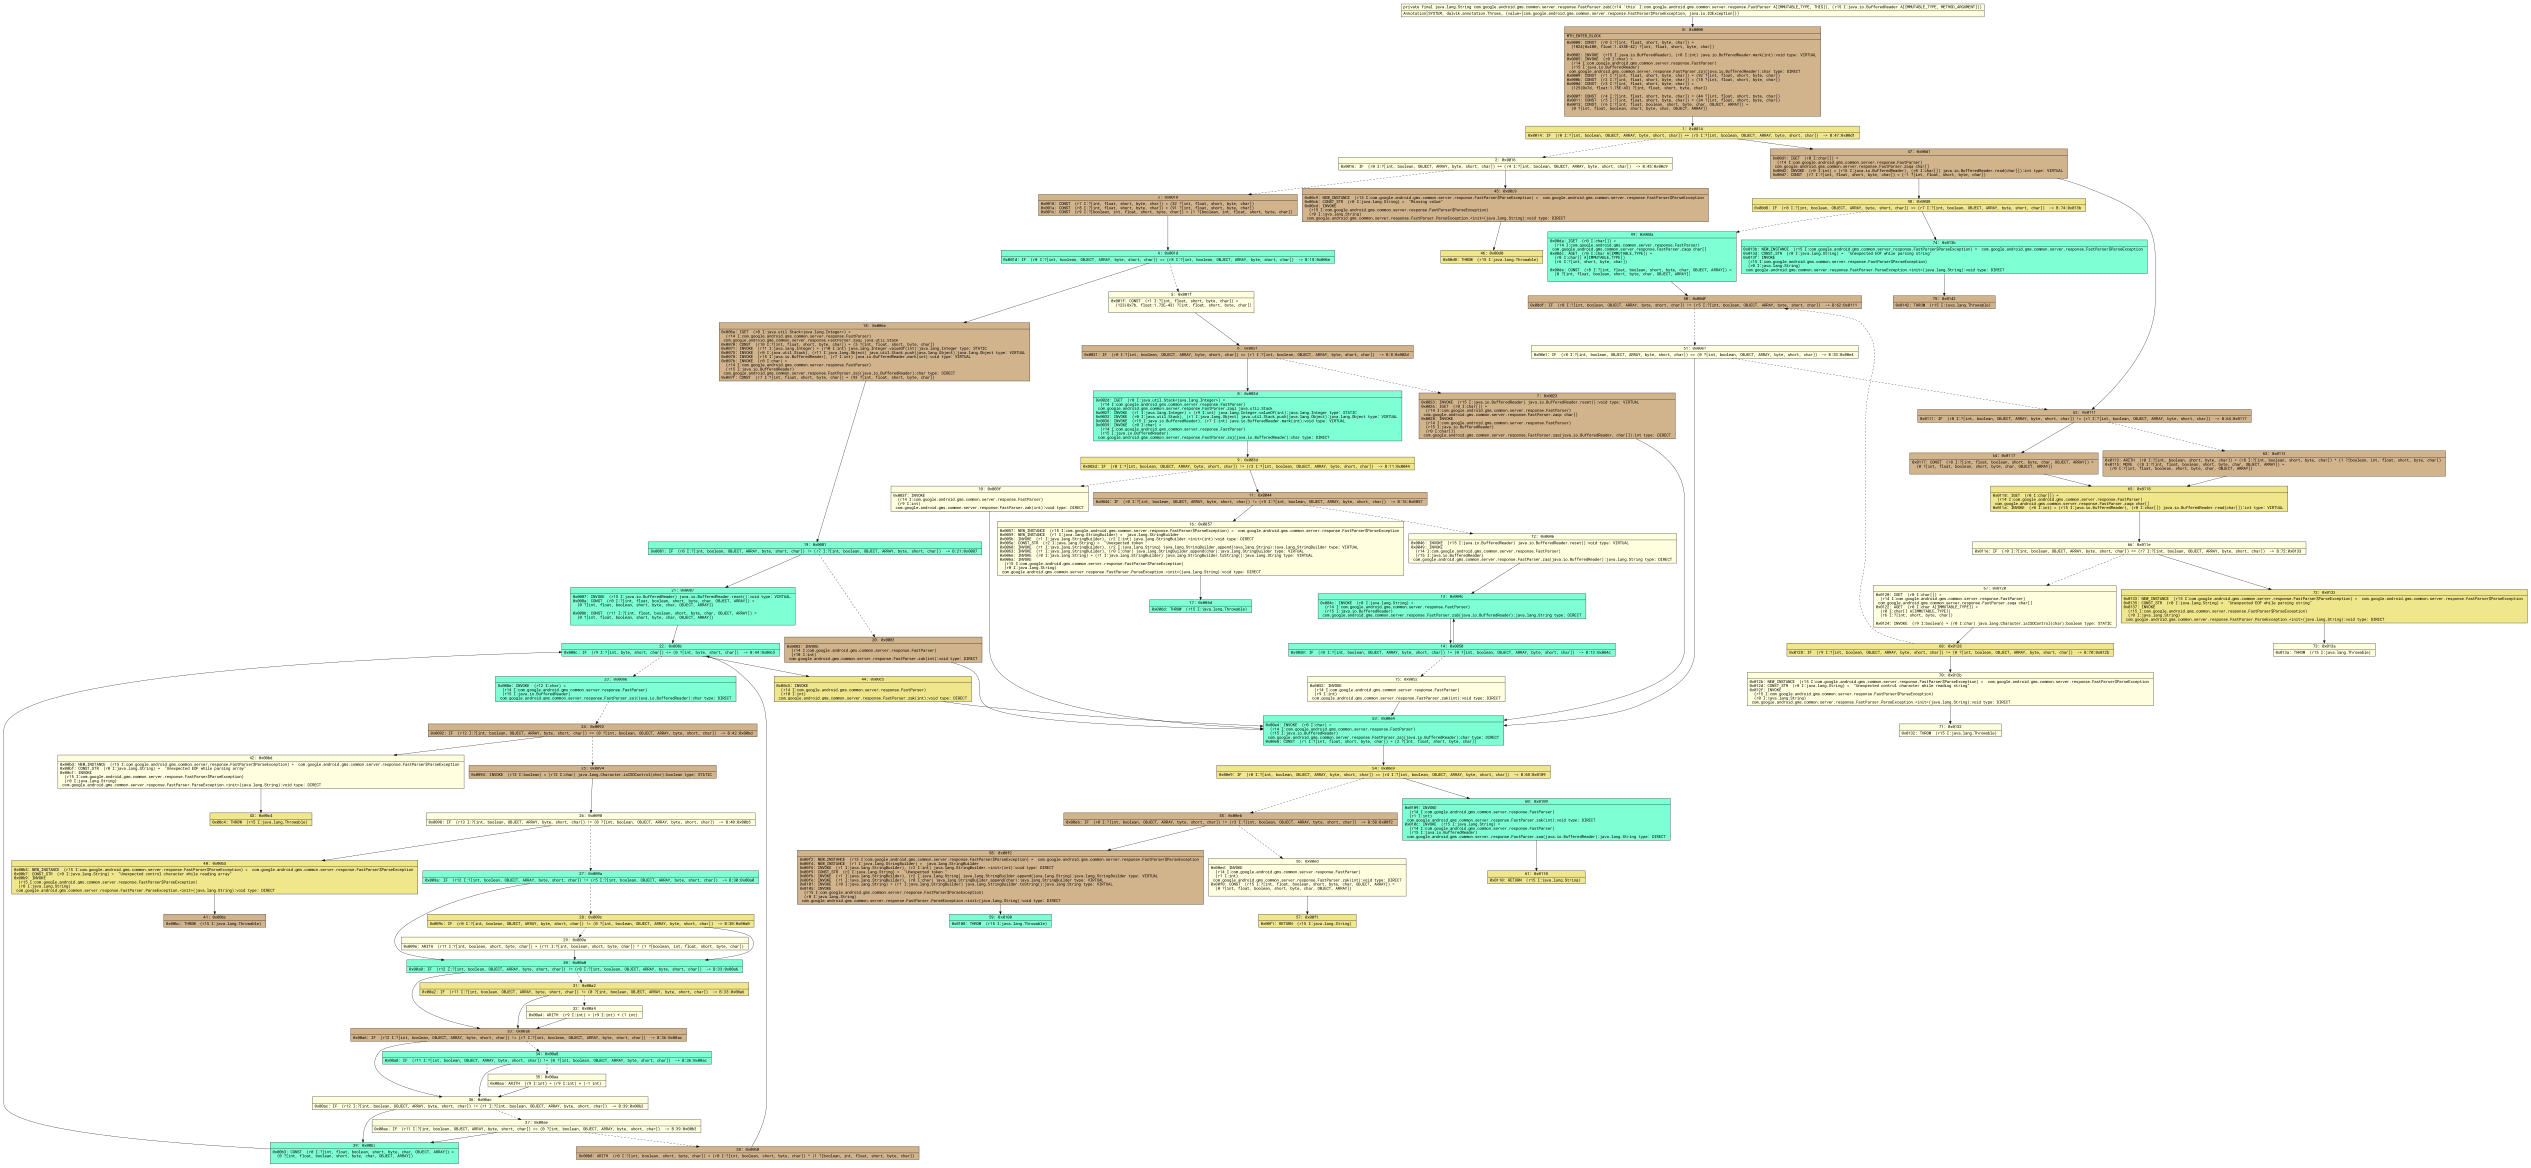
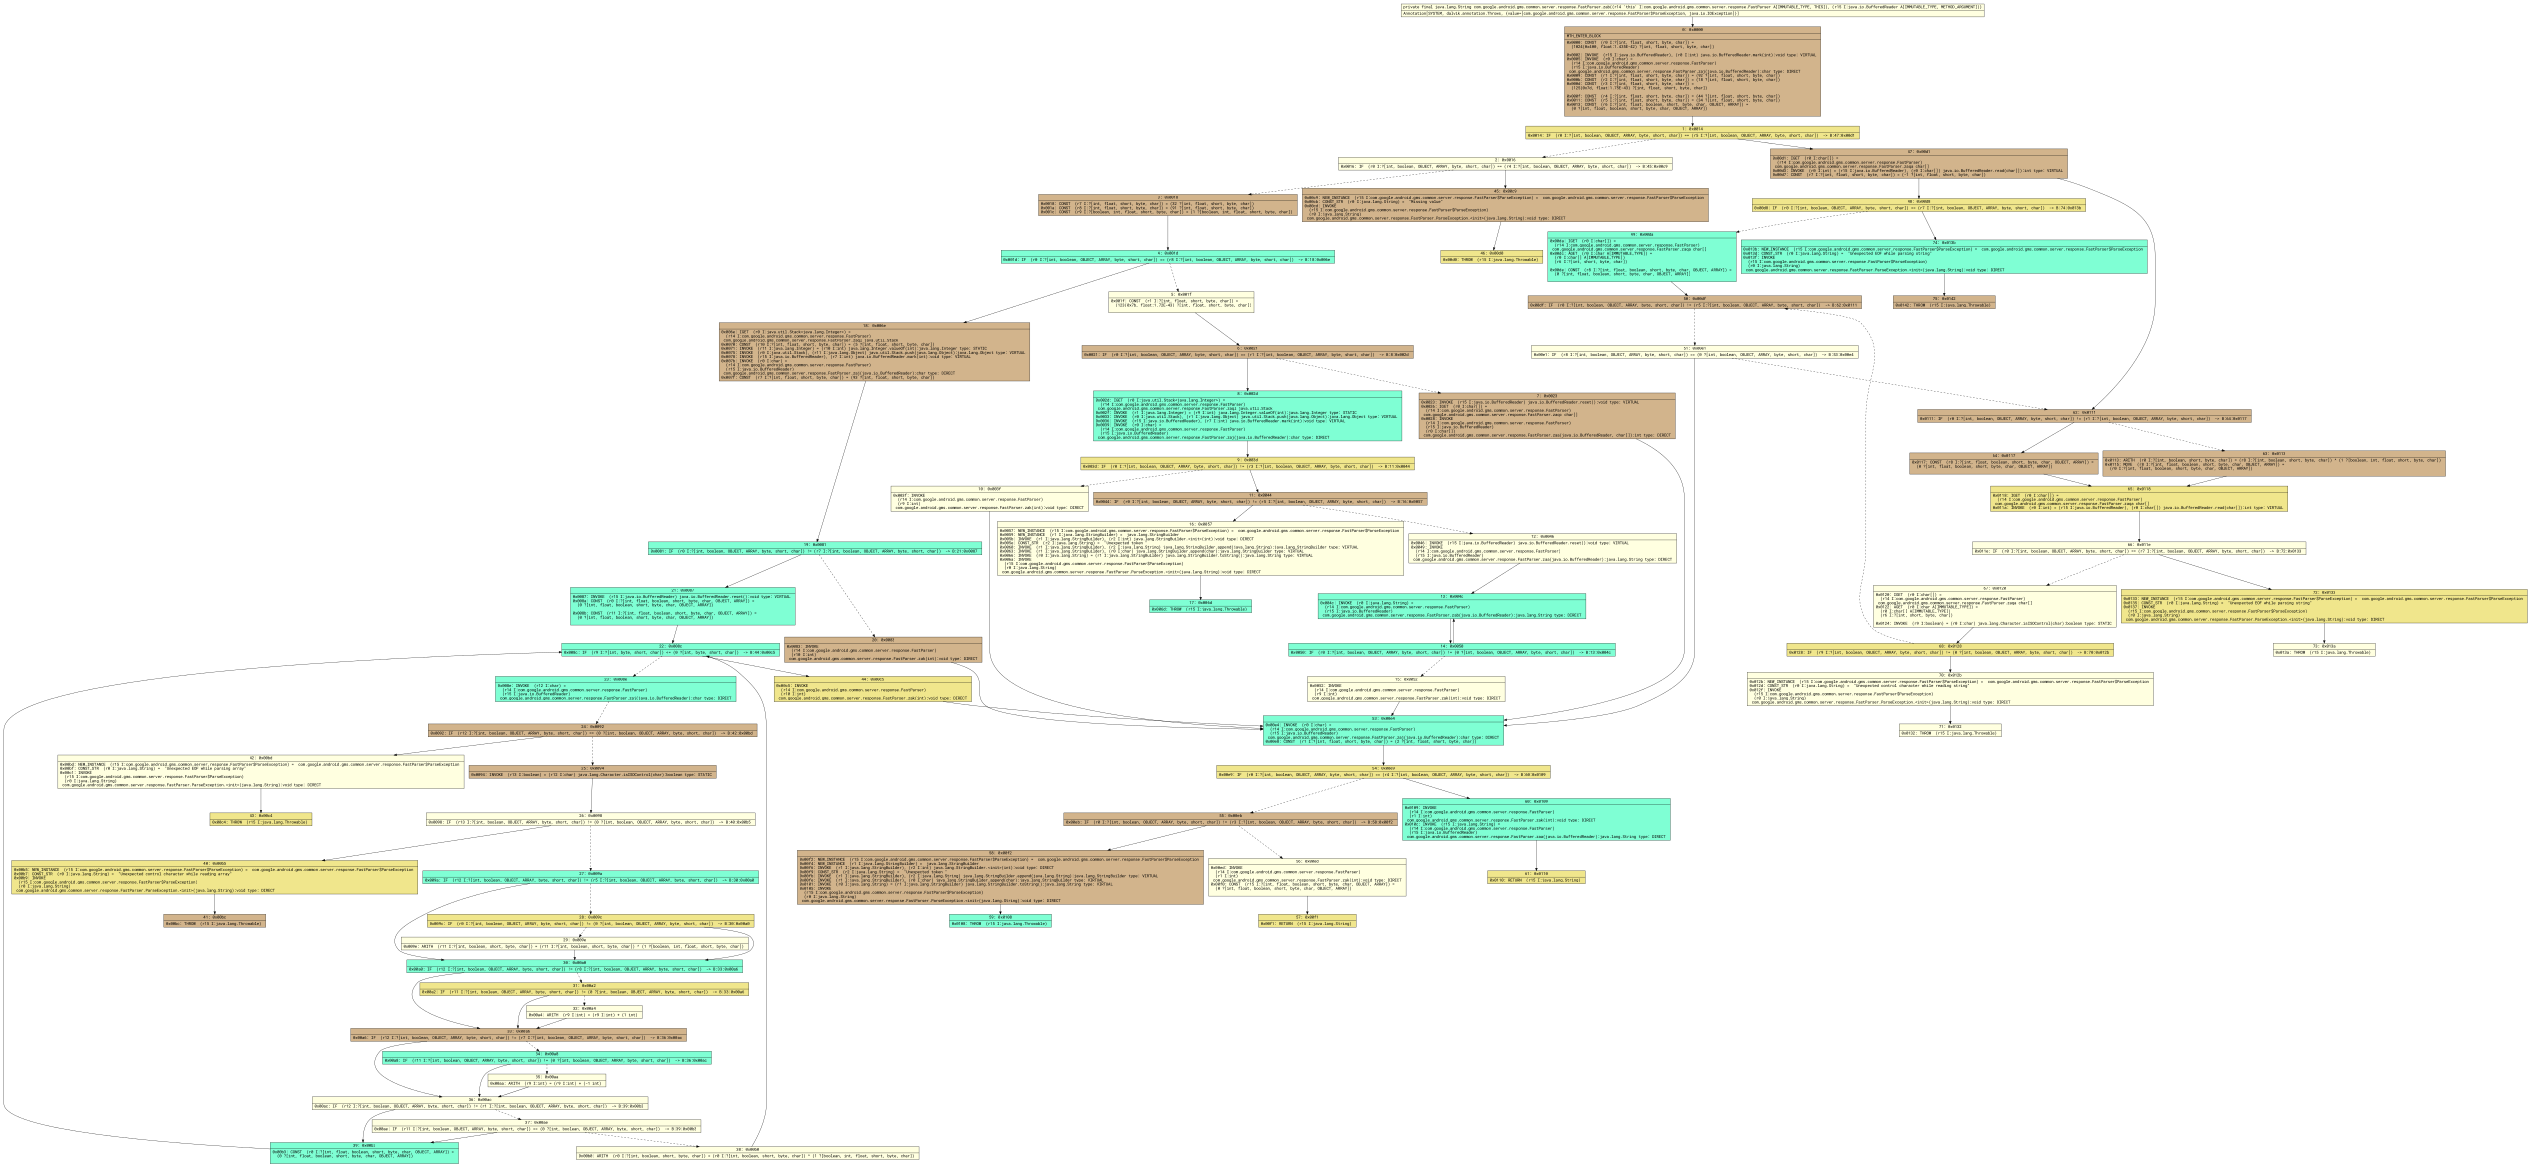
(748, 1153) -> (748, 1153)
